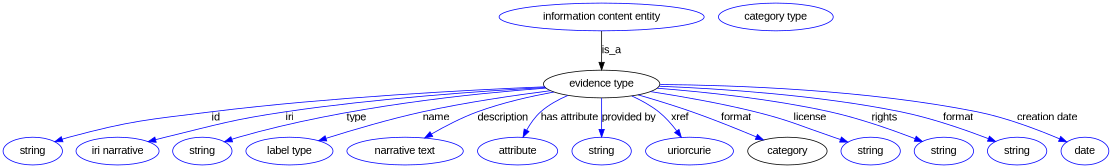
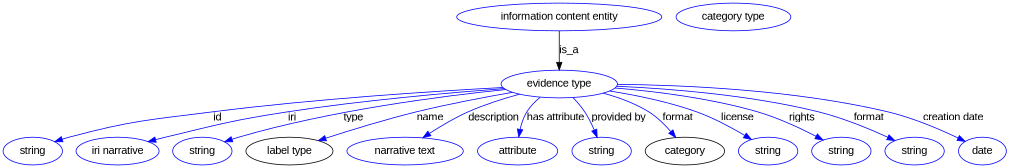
(602, 84) -> (559, 84)
(289, 151) -> (289, 151)
(690, 151) -> none
